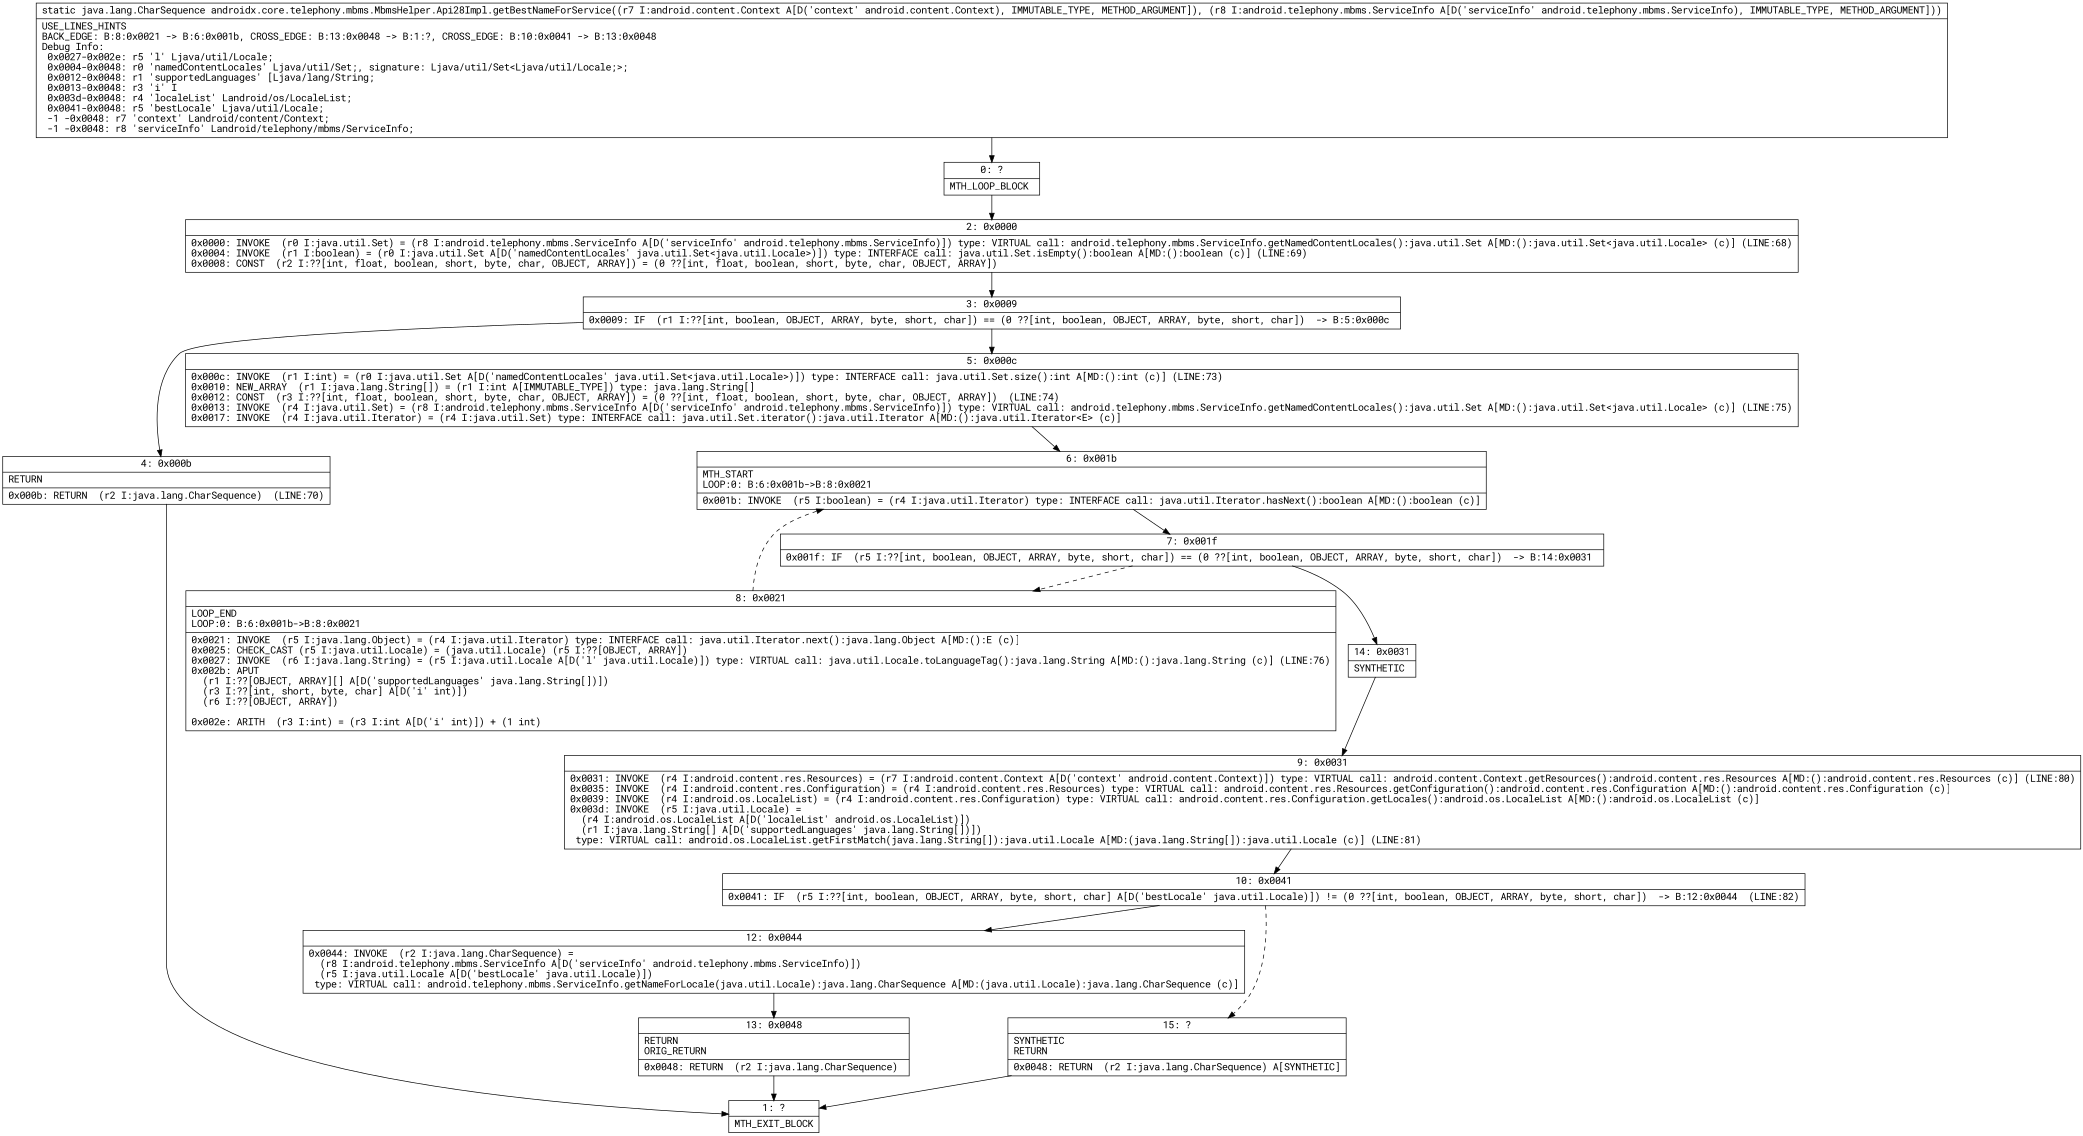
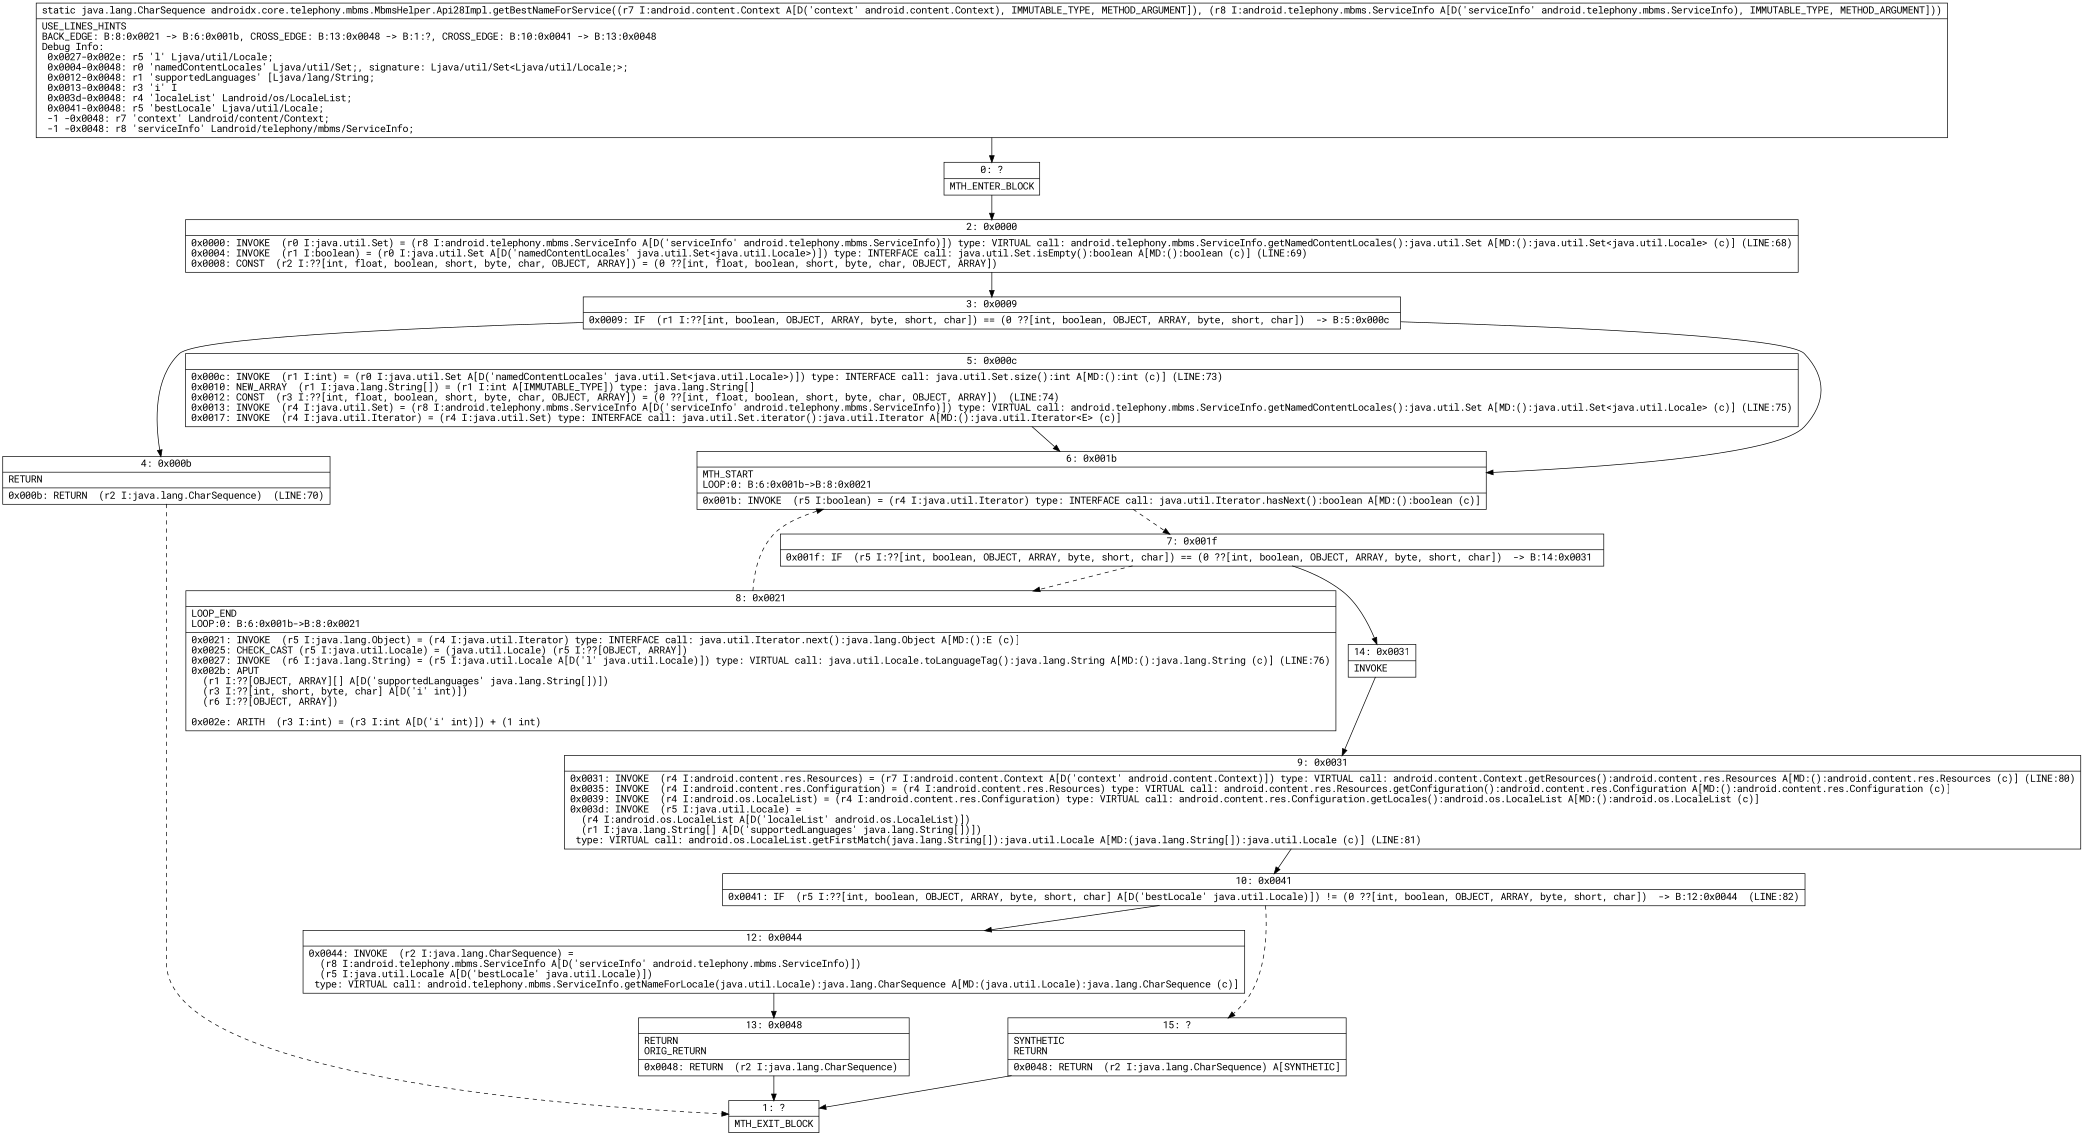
(989, 187) -> (992, 187)
(992, 338) -> (1801, 352)
(1149, 520) -> (1149, 520)
(1379, 669) -> (1371, 669)
(207, 1016) -> (207, 1016)
